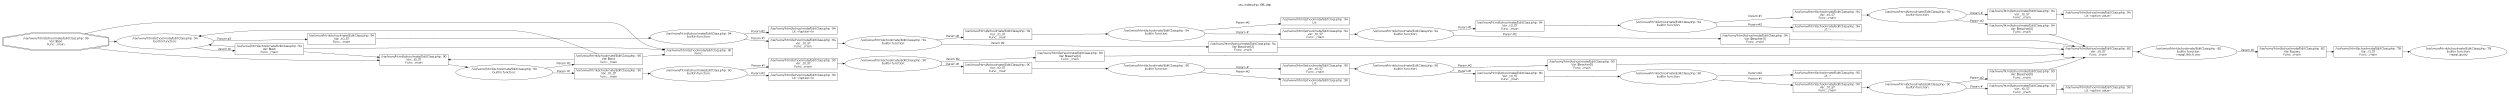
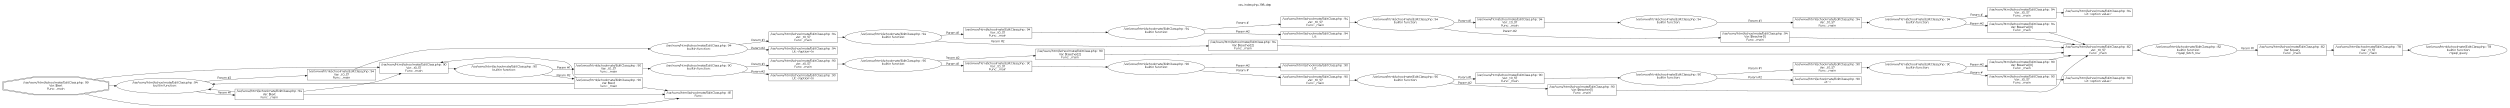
(1827, 28) -> none
